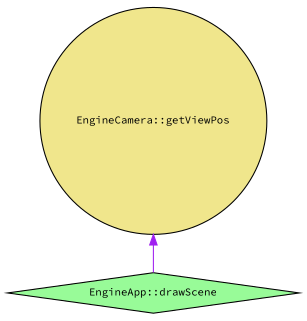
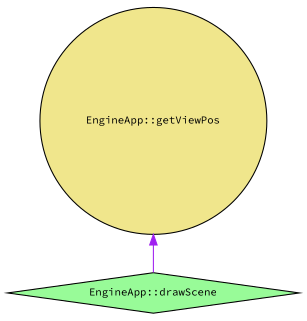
(153, 121) -> (153, 121)
